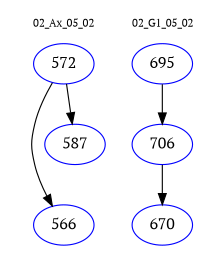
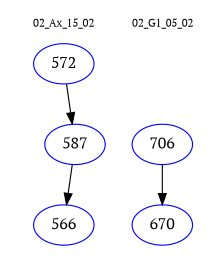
(64, 24) -> (64, 24)
(162, 64) -> none
(32, 139) -> (70, 179)
